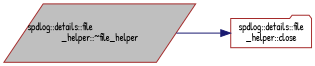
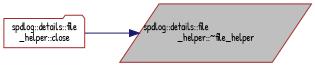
(198, 33) -> (107, 33)
